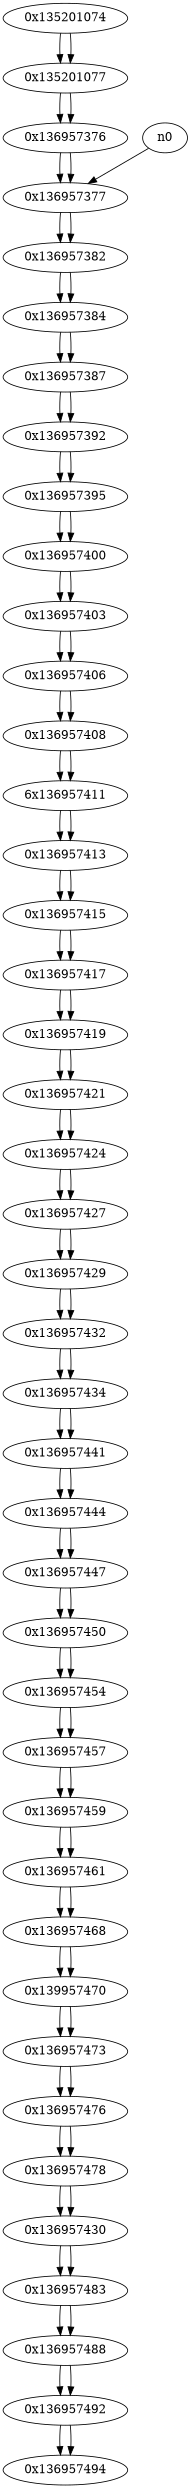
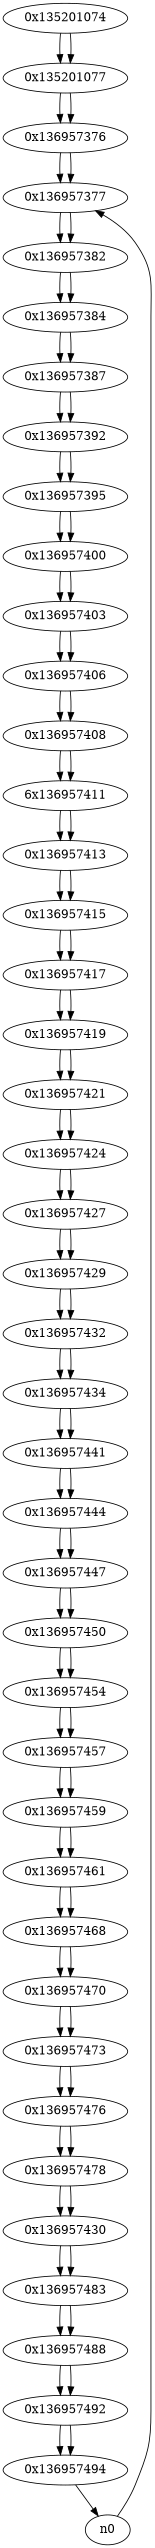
(65, 1992) -> (65, 1992)
none -> (84, 2497)
